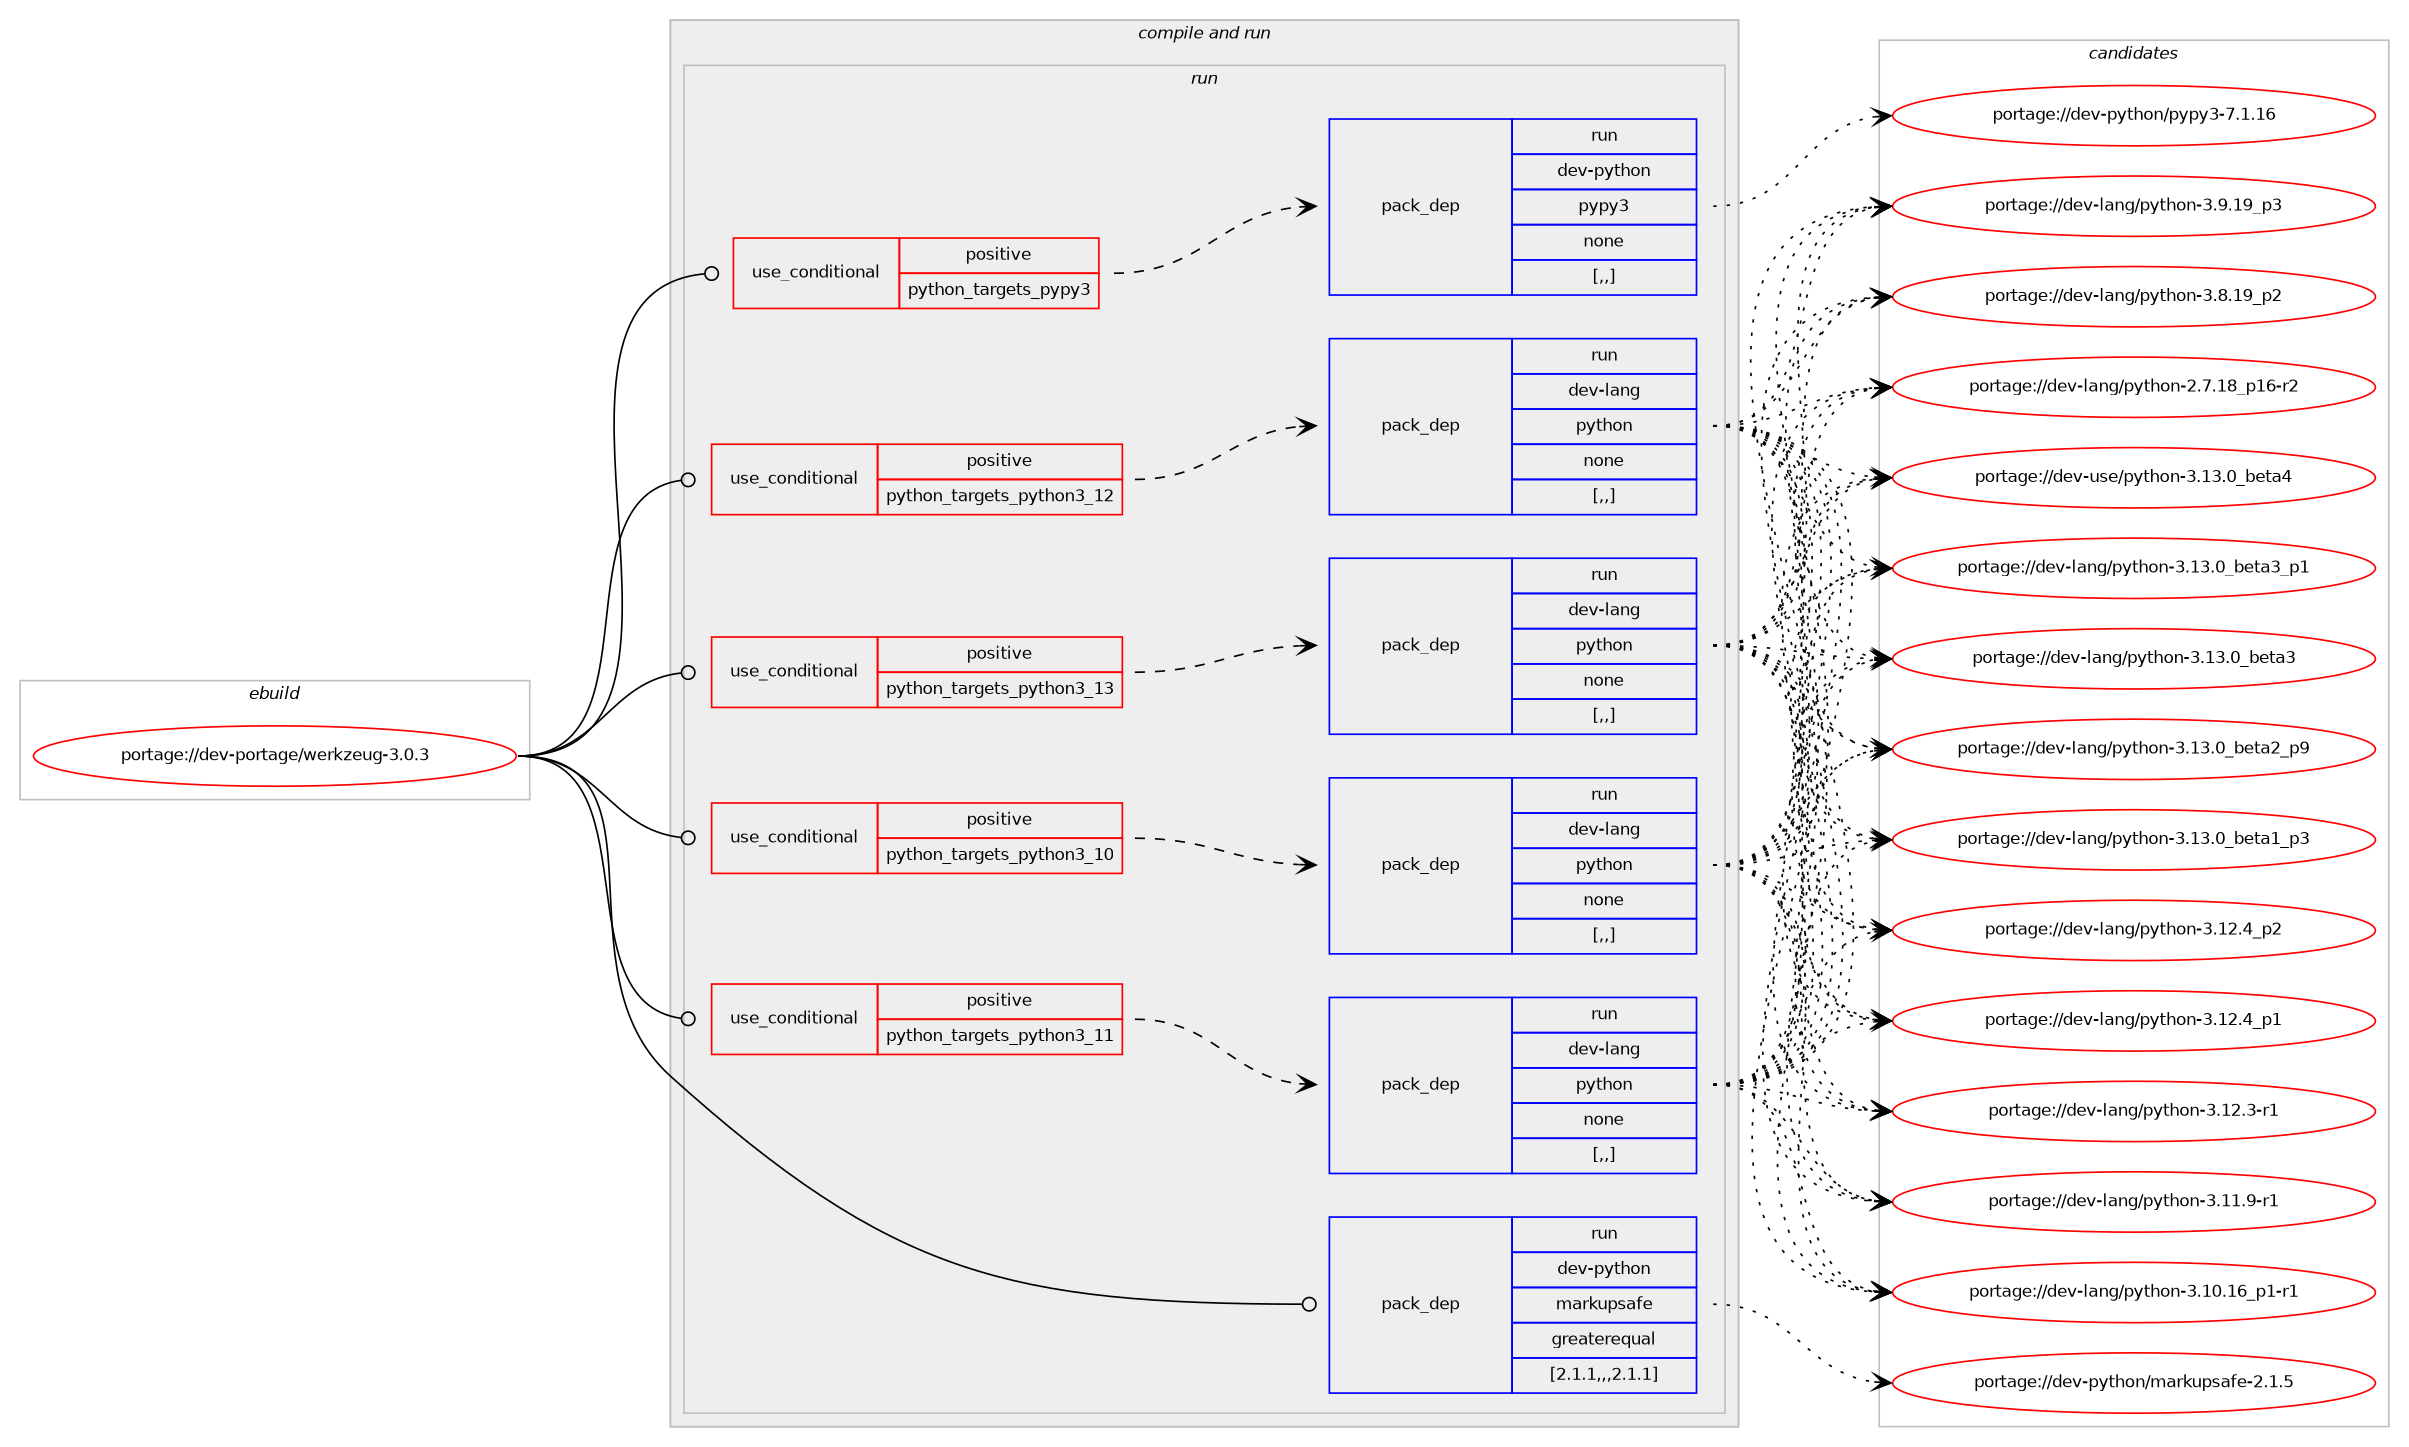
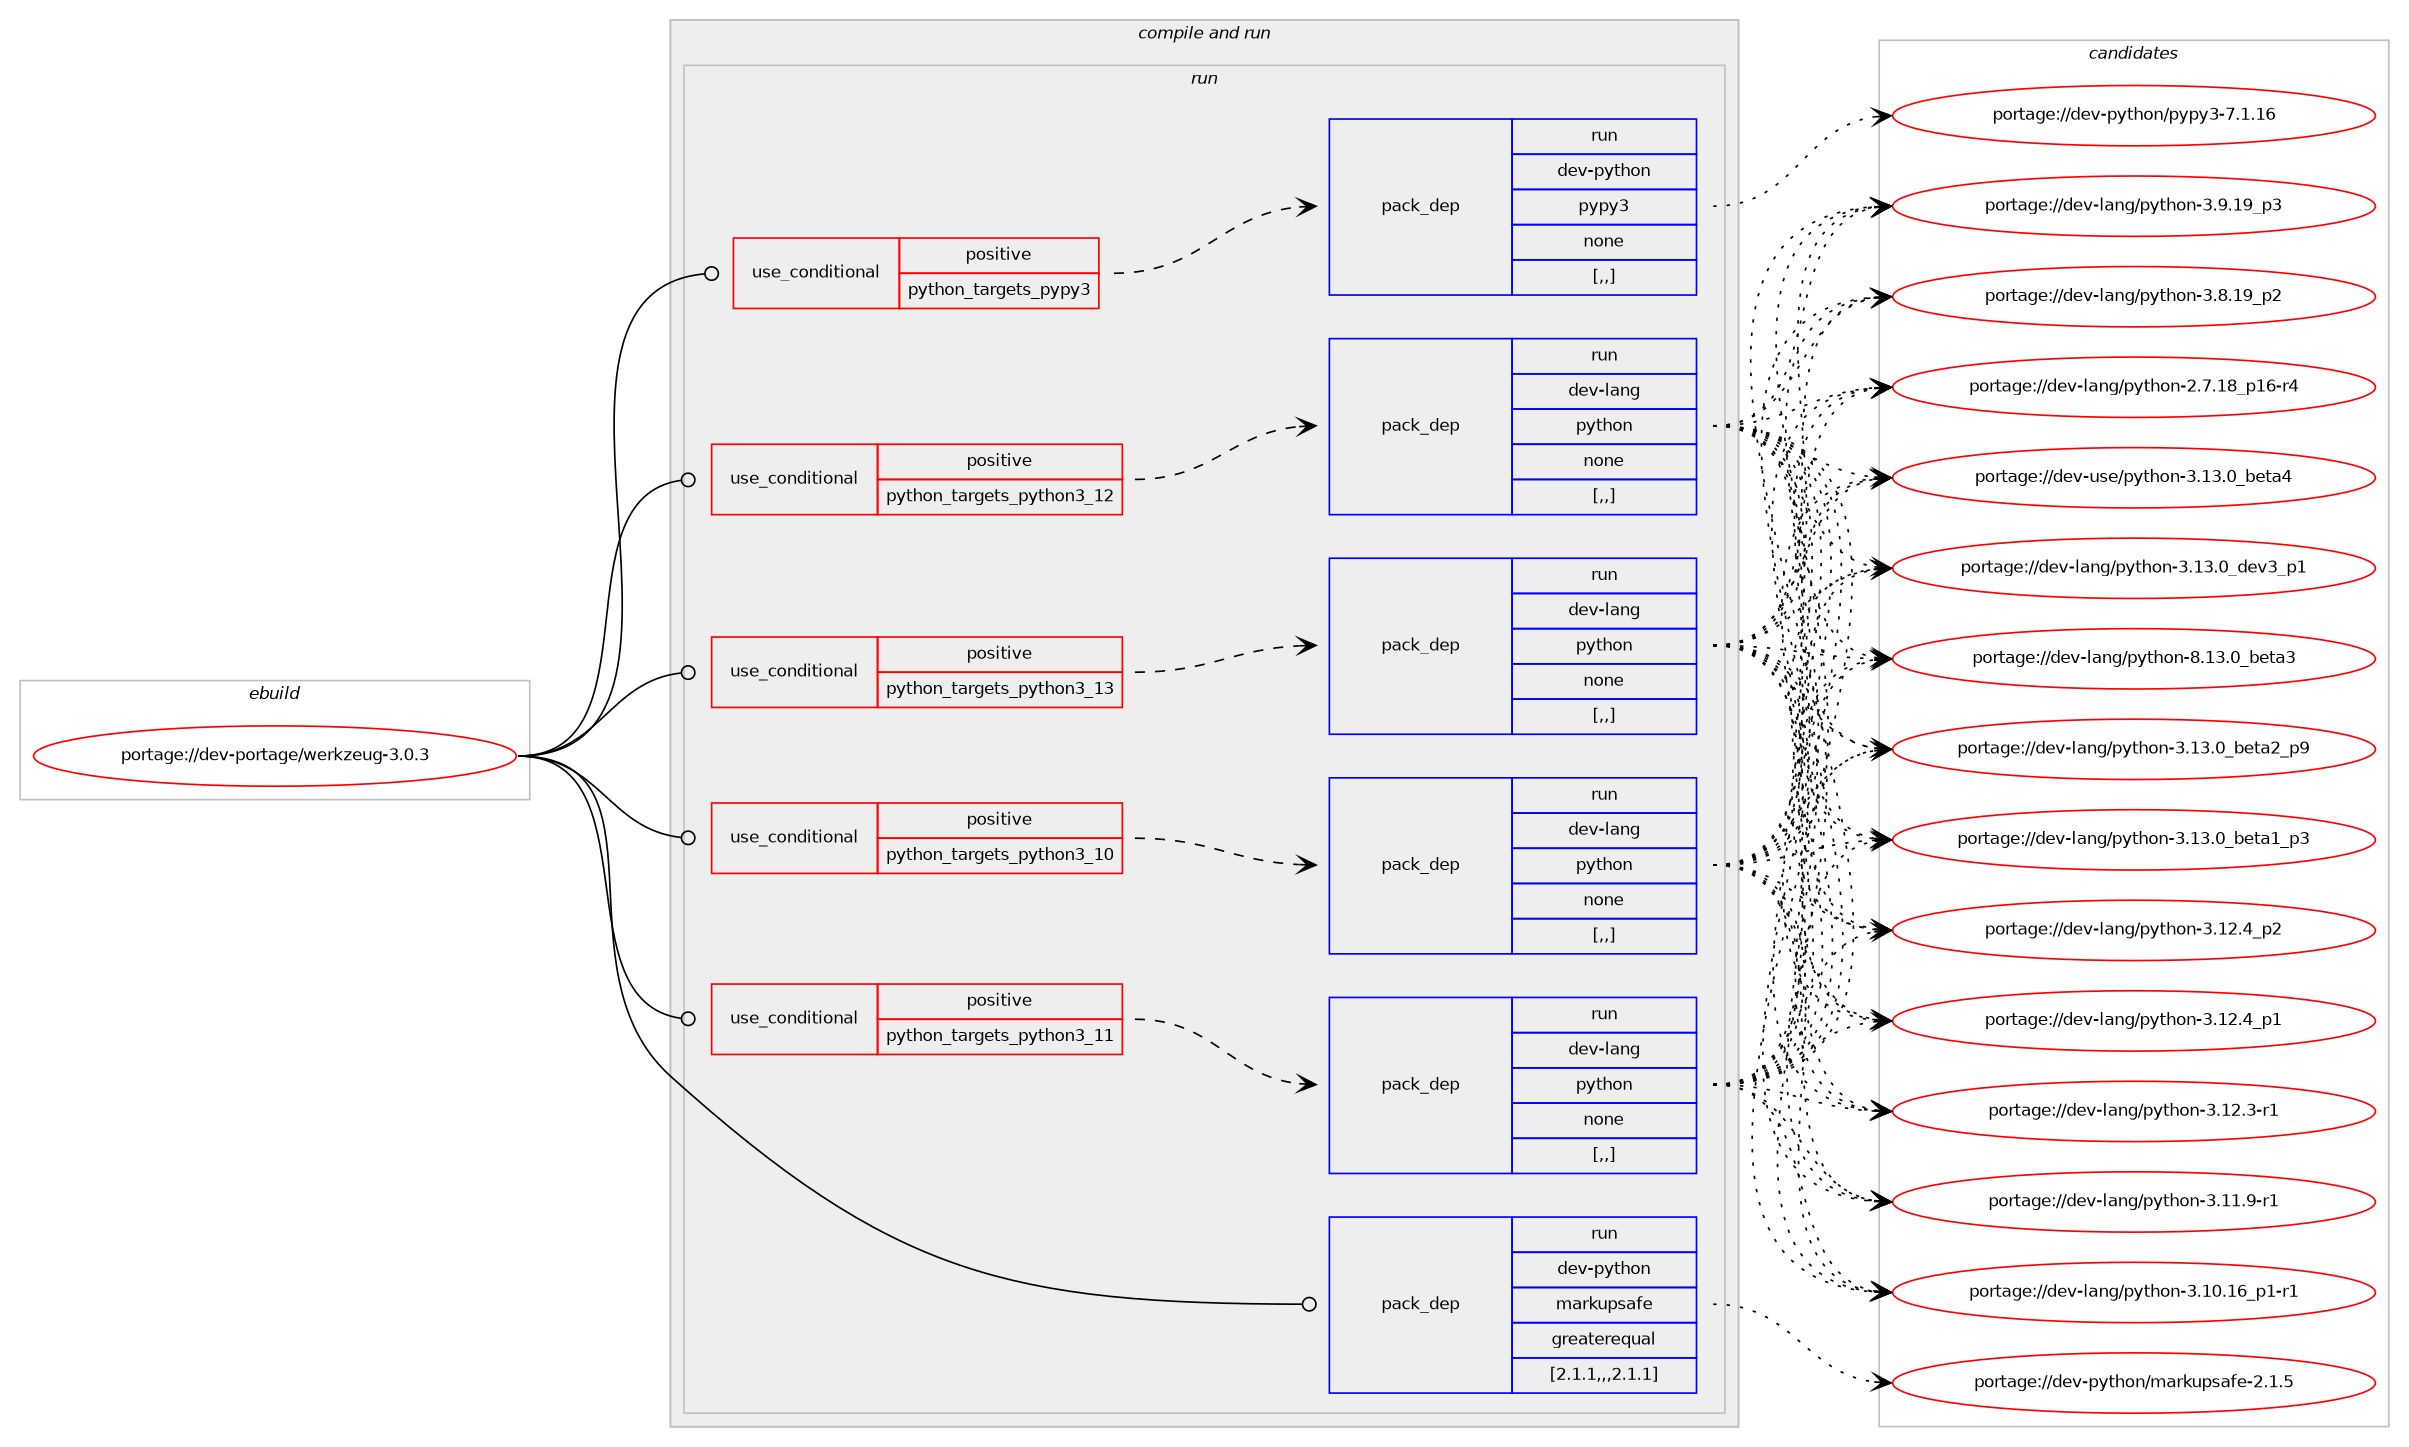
(2134, 387) -> (2134, 387)
(2134, 568) -> (2134, 568)
(2134, 659) -> (2134, 659)
